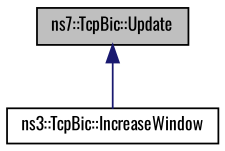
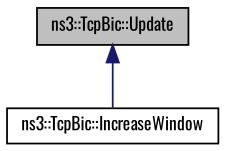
(113, 26) -> (113, 26)
